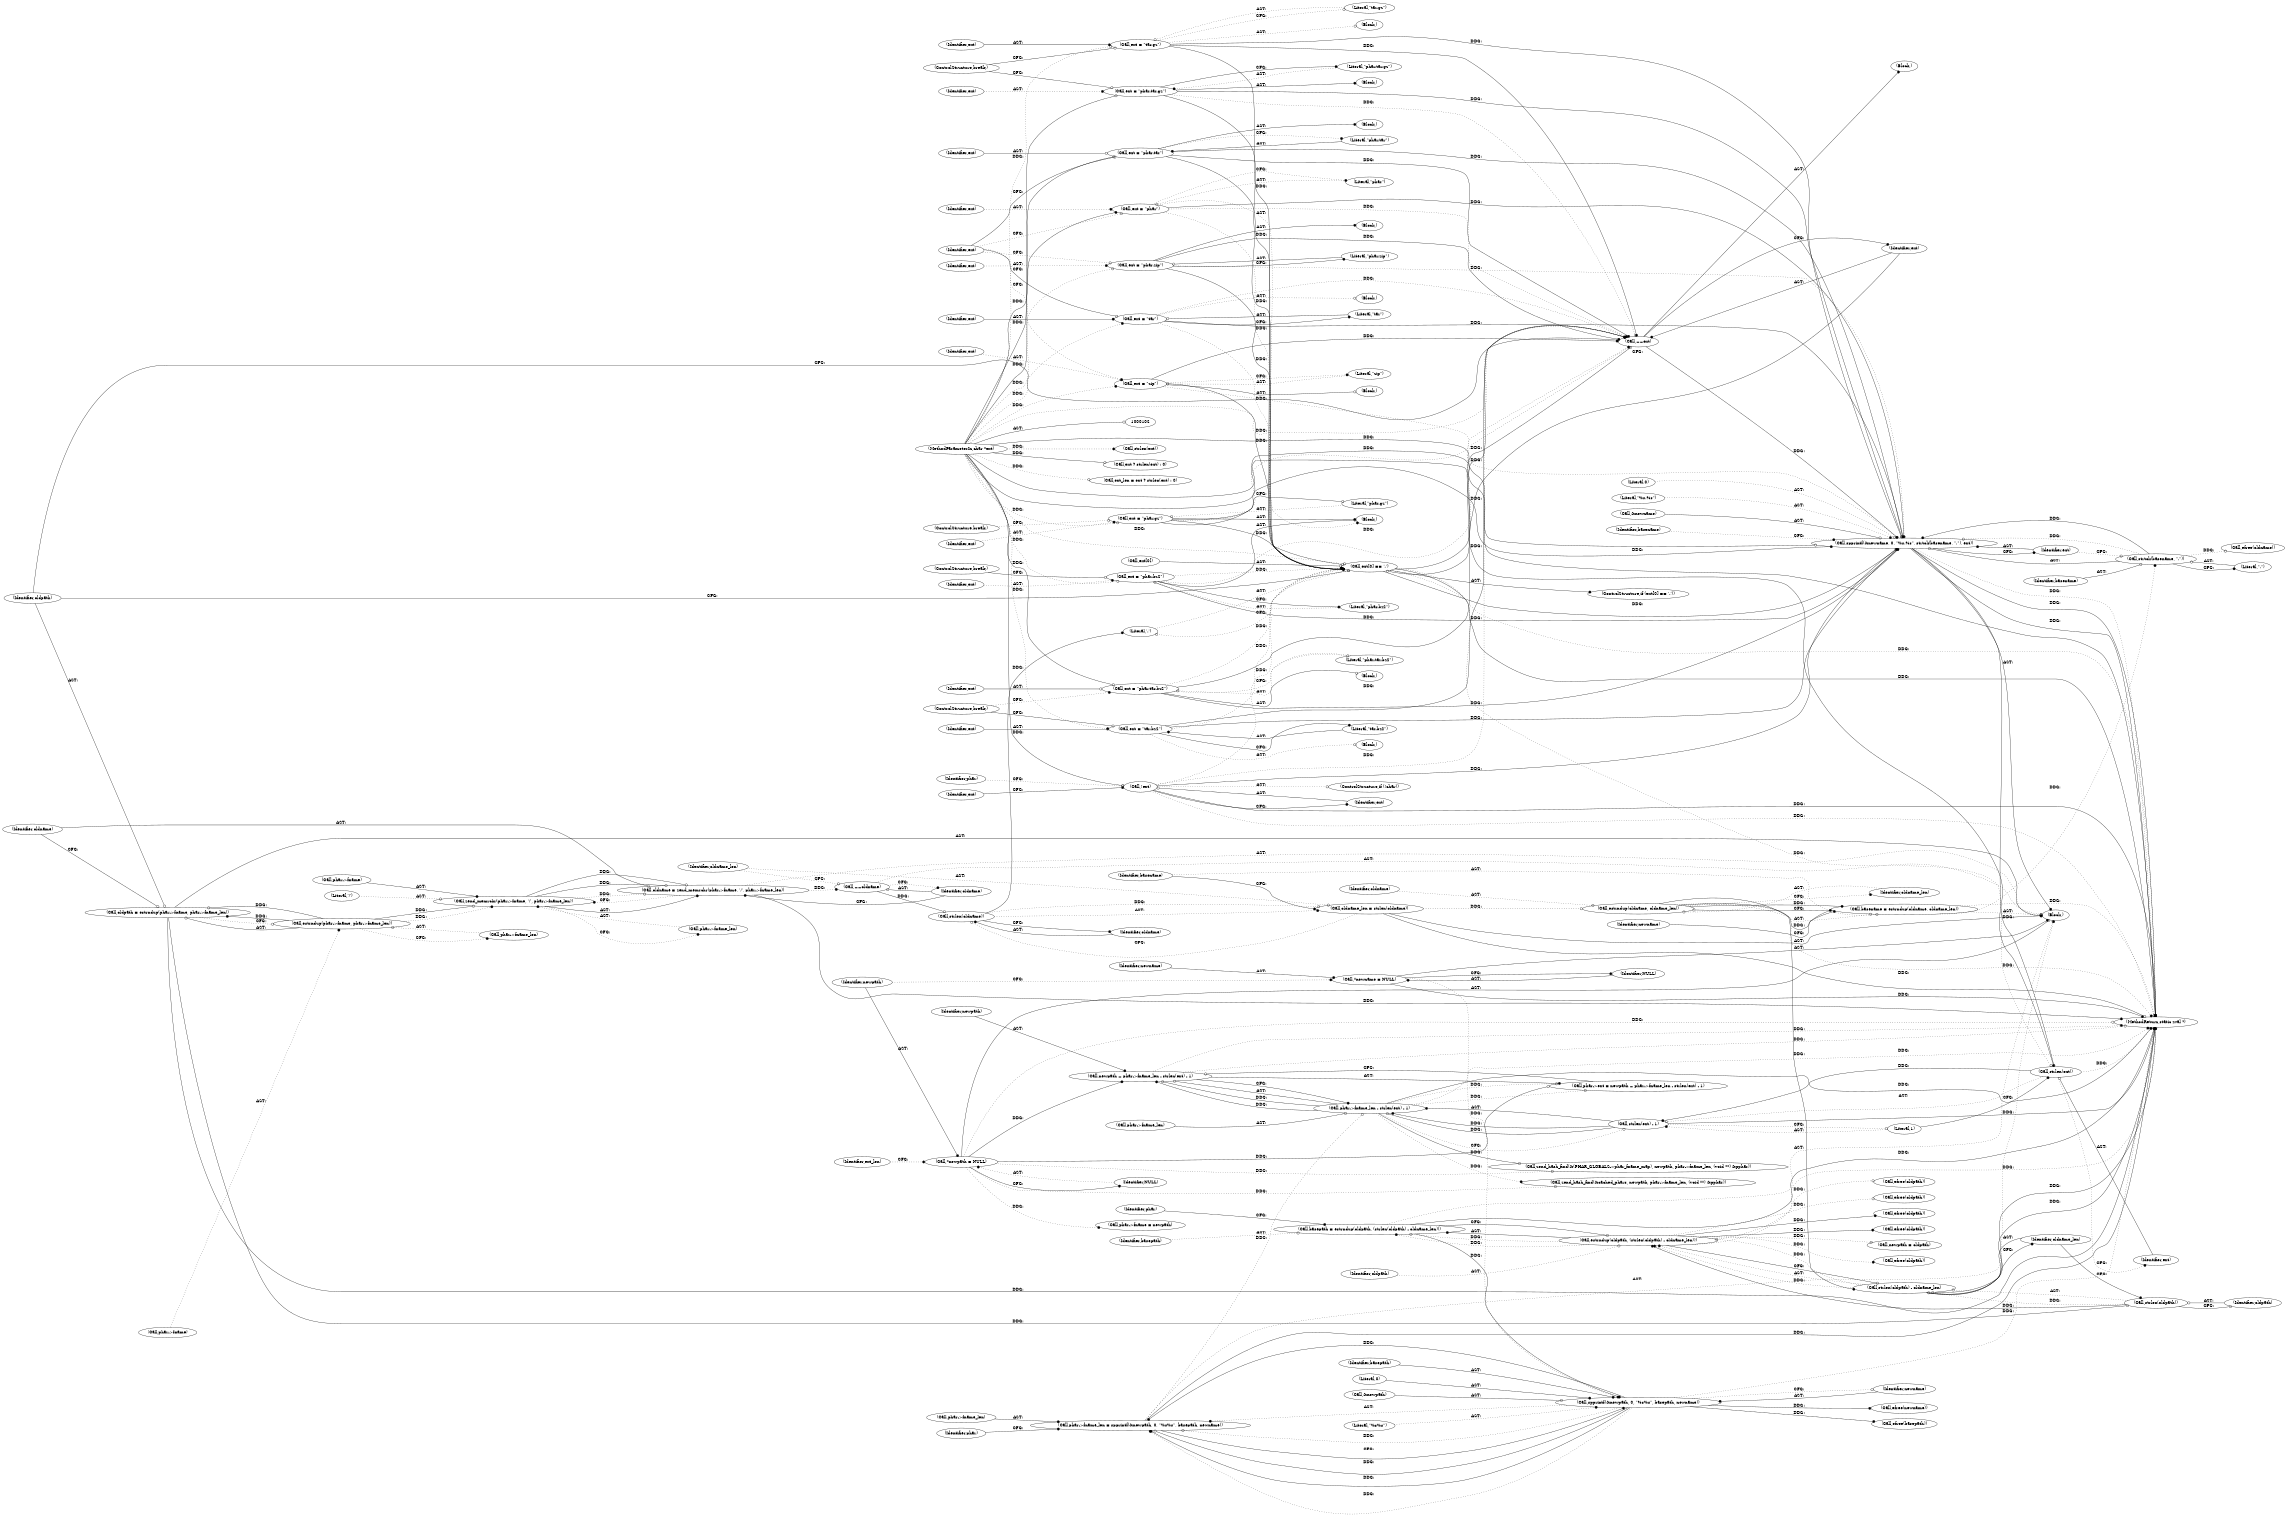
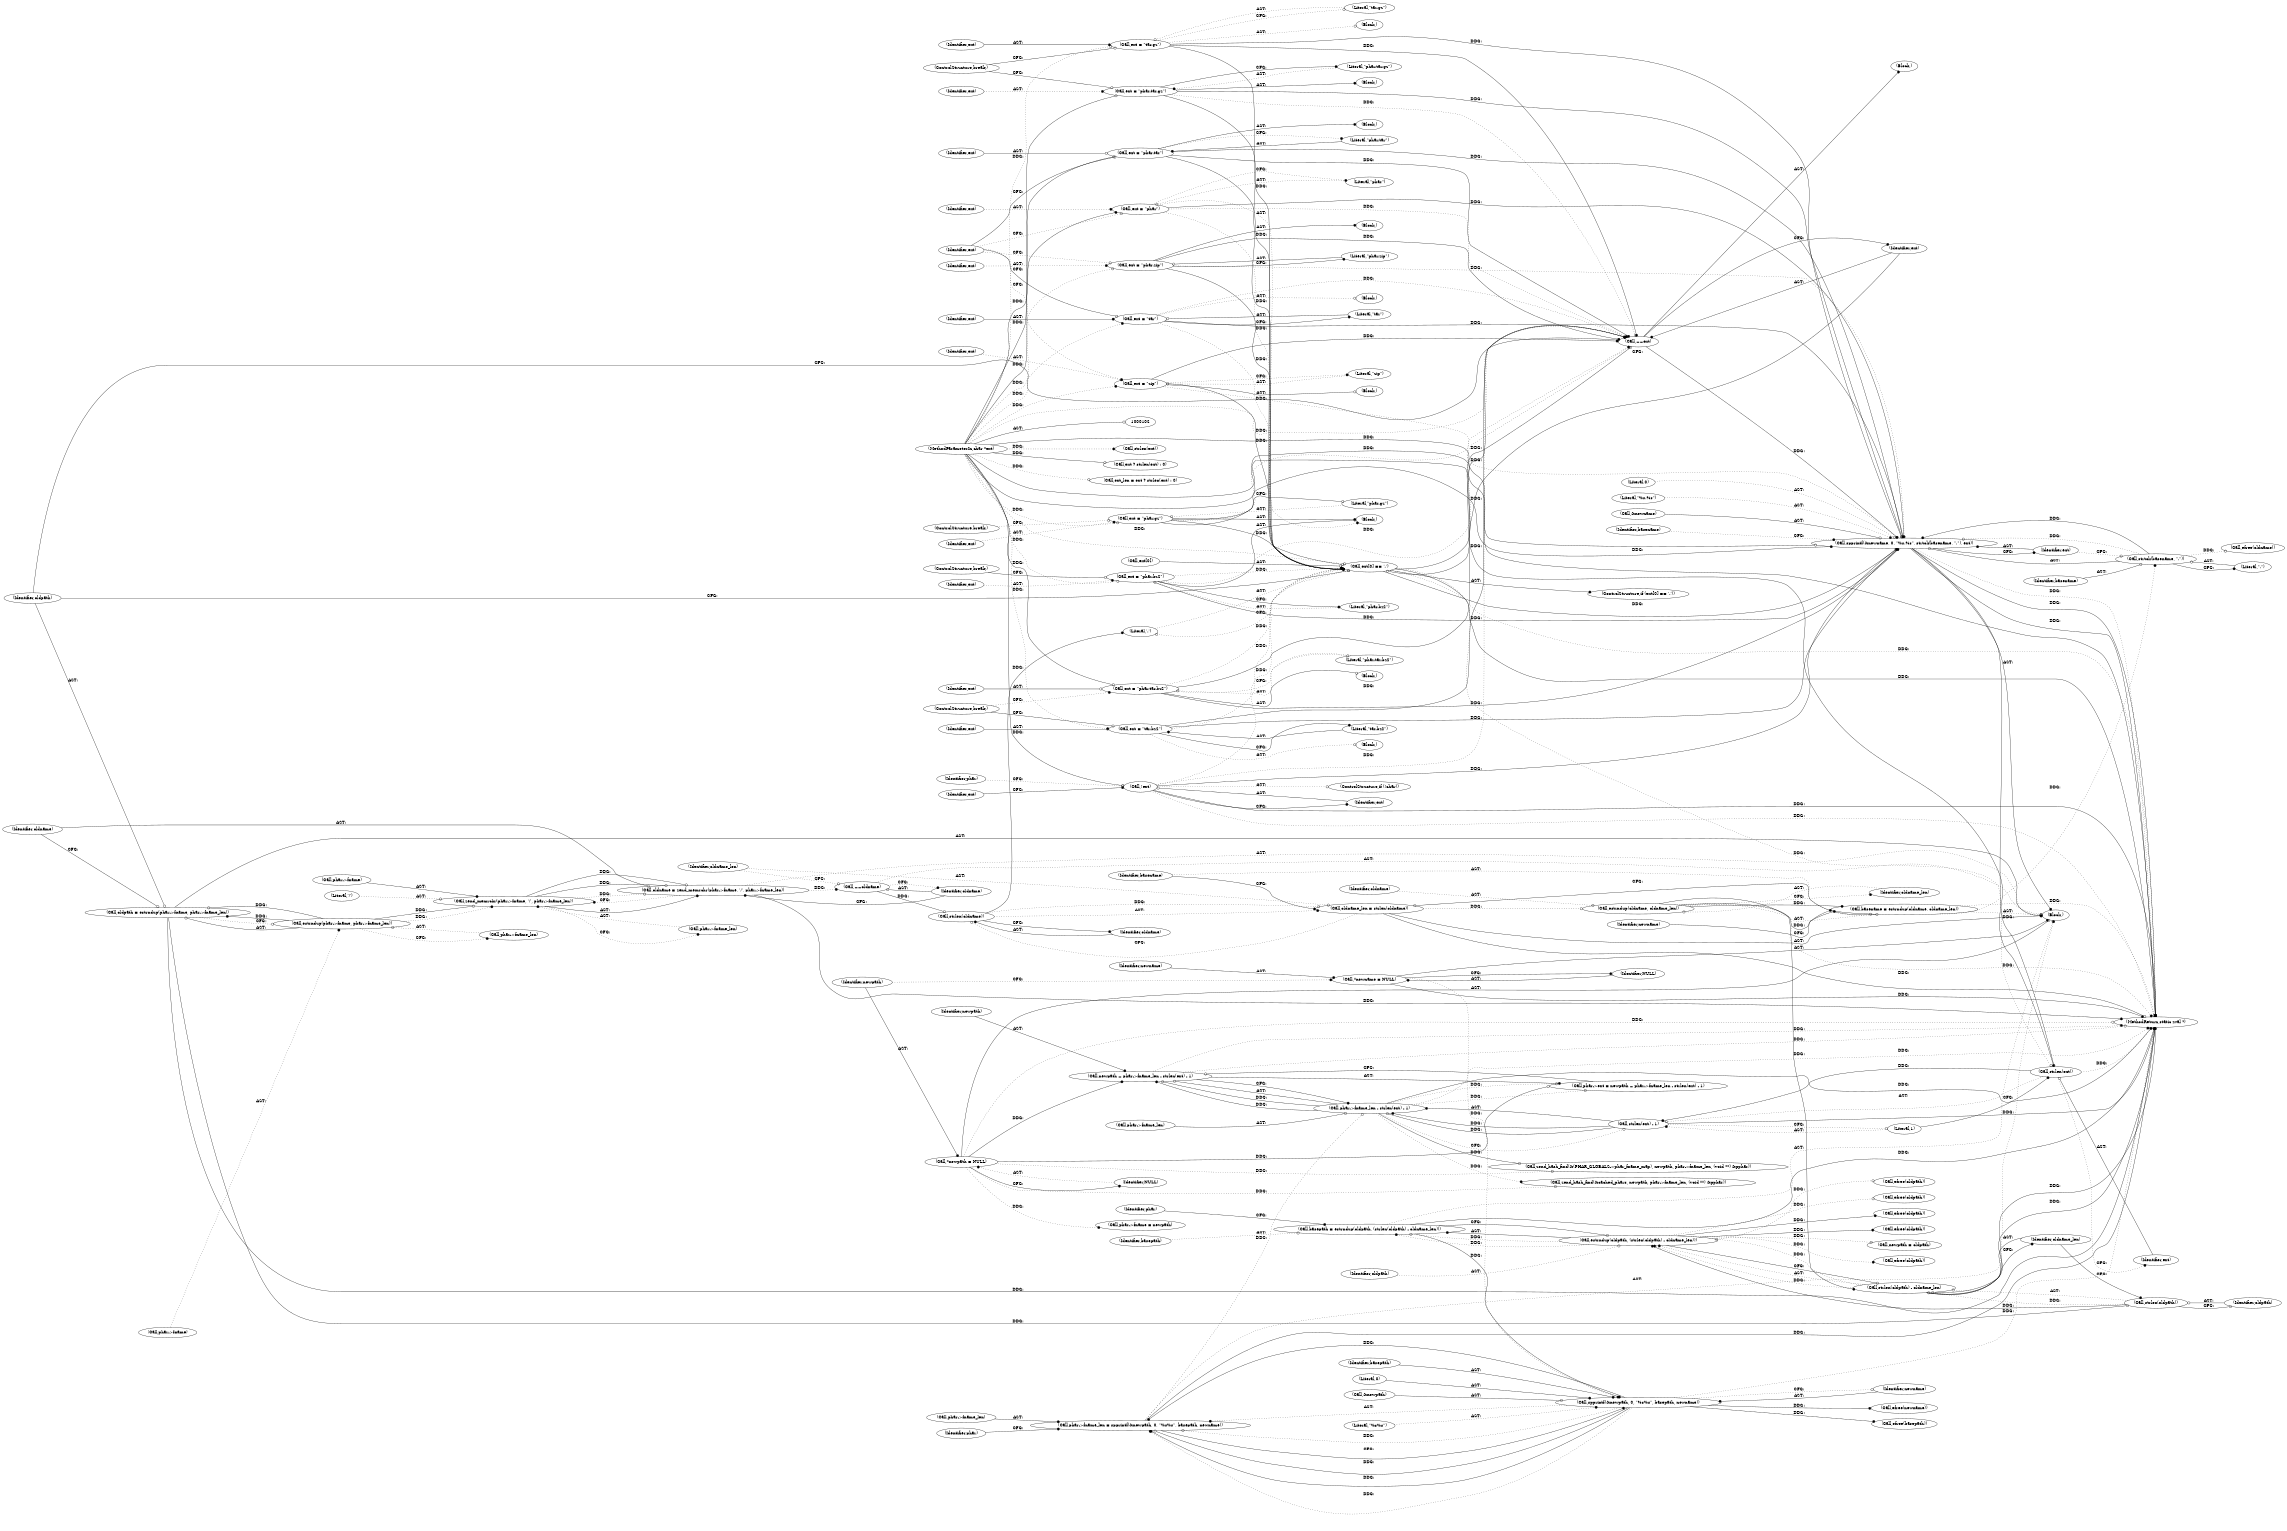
(1760, 911) -> (1653, 890)
(862, 1162) -> none
(1955, 1170) -> none
